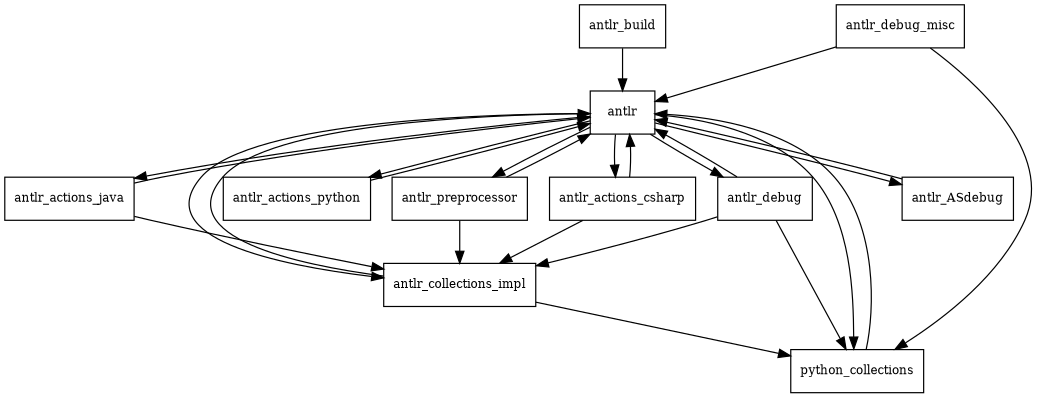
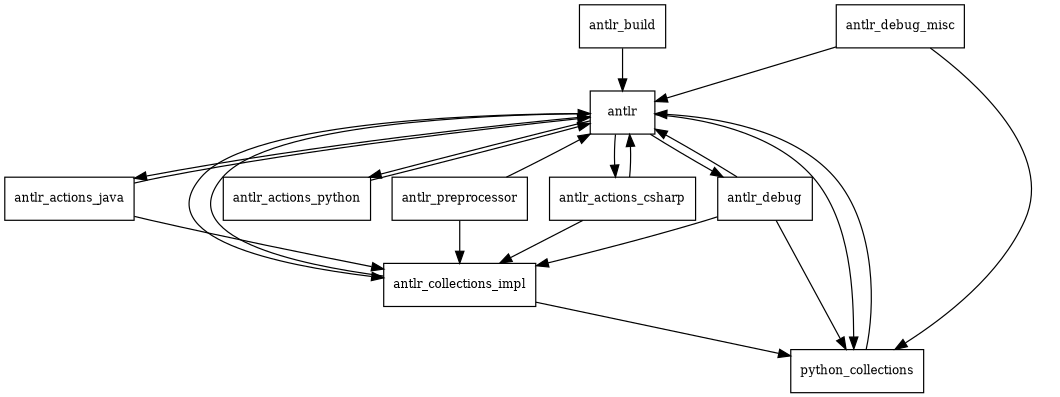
(546, 149) -> none
(958, 199) -> none
